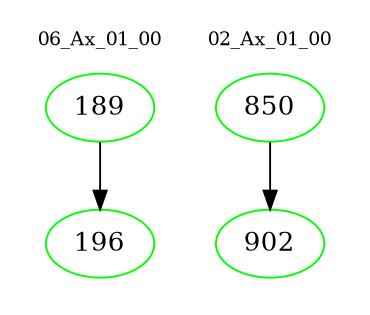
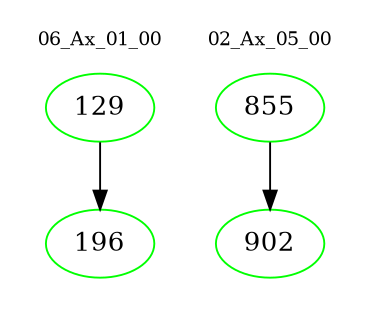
(270, 41) -> (270, 41)
(100, 108) -> (100, 108)
(270, 108) -> (270, 108)
